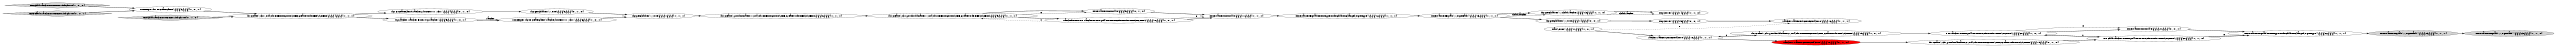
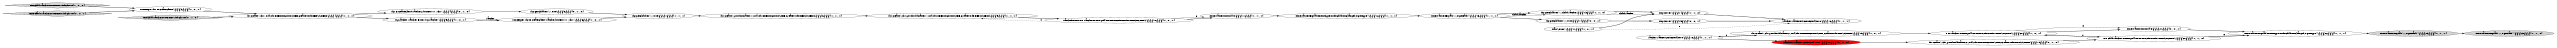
(1119, 11) -> none
none -> (1743, 17)
(1623, 33) -> (1625, 22)
